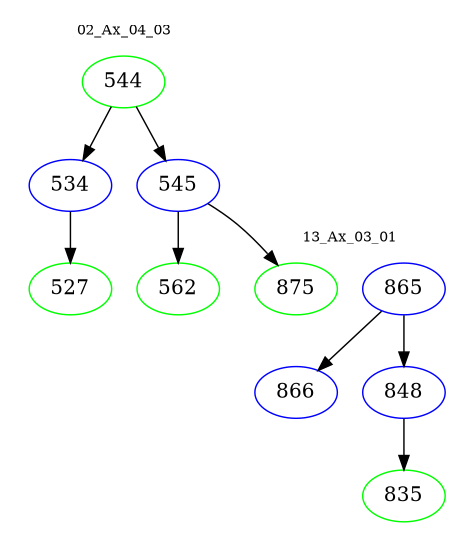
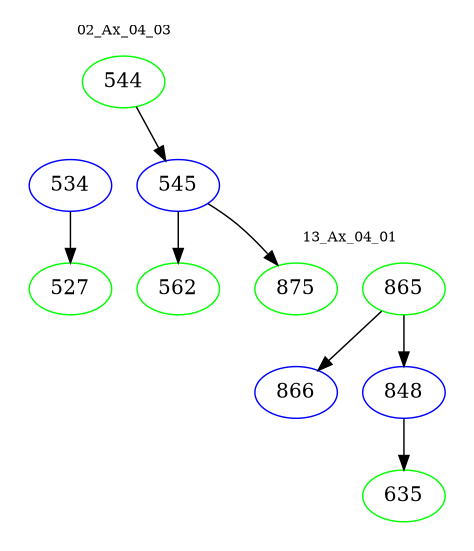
(101, 127) -> none
(350, 238) -> (350, 238)
(404, 289) -> (404, 289)
(404, 496) -> (404, 496)
